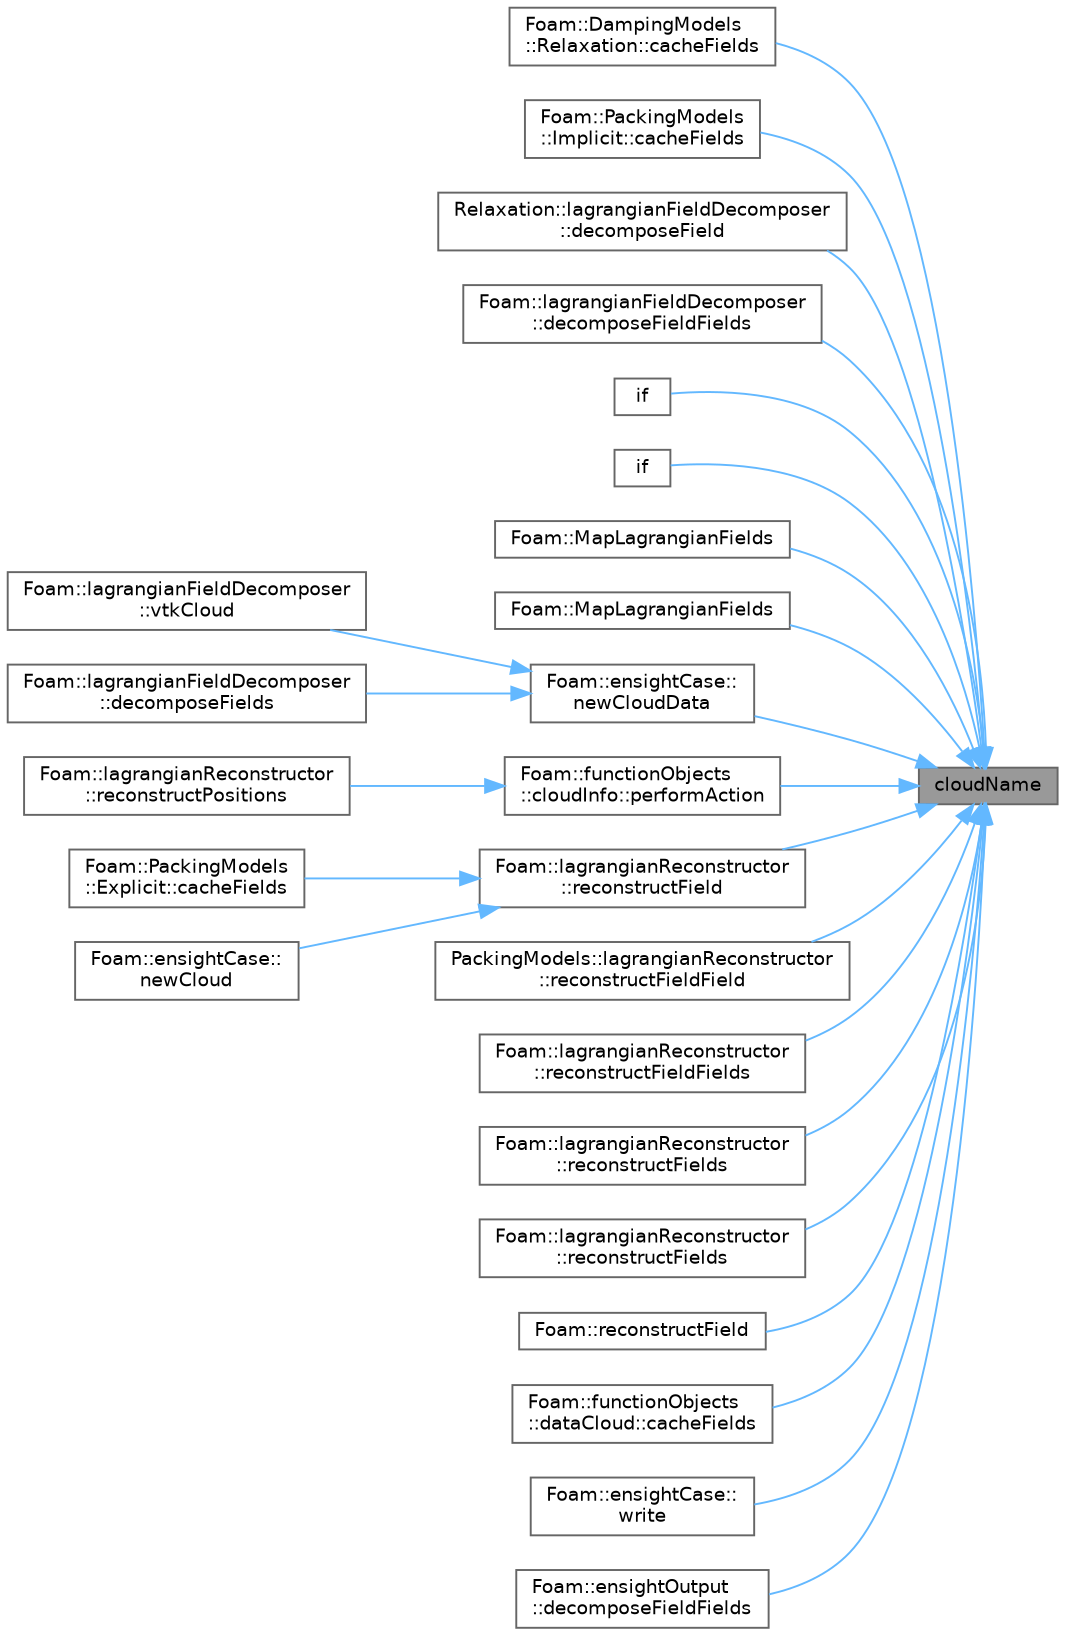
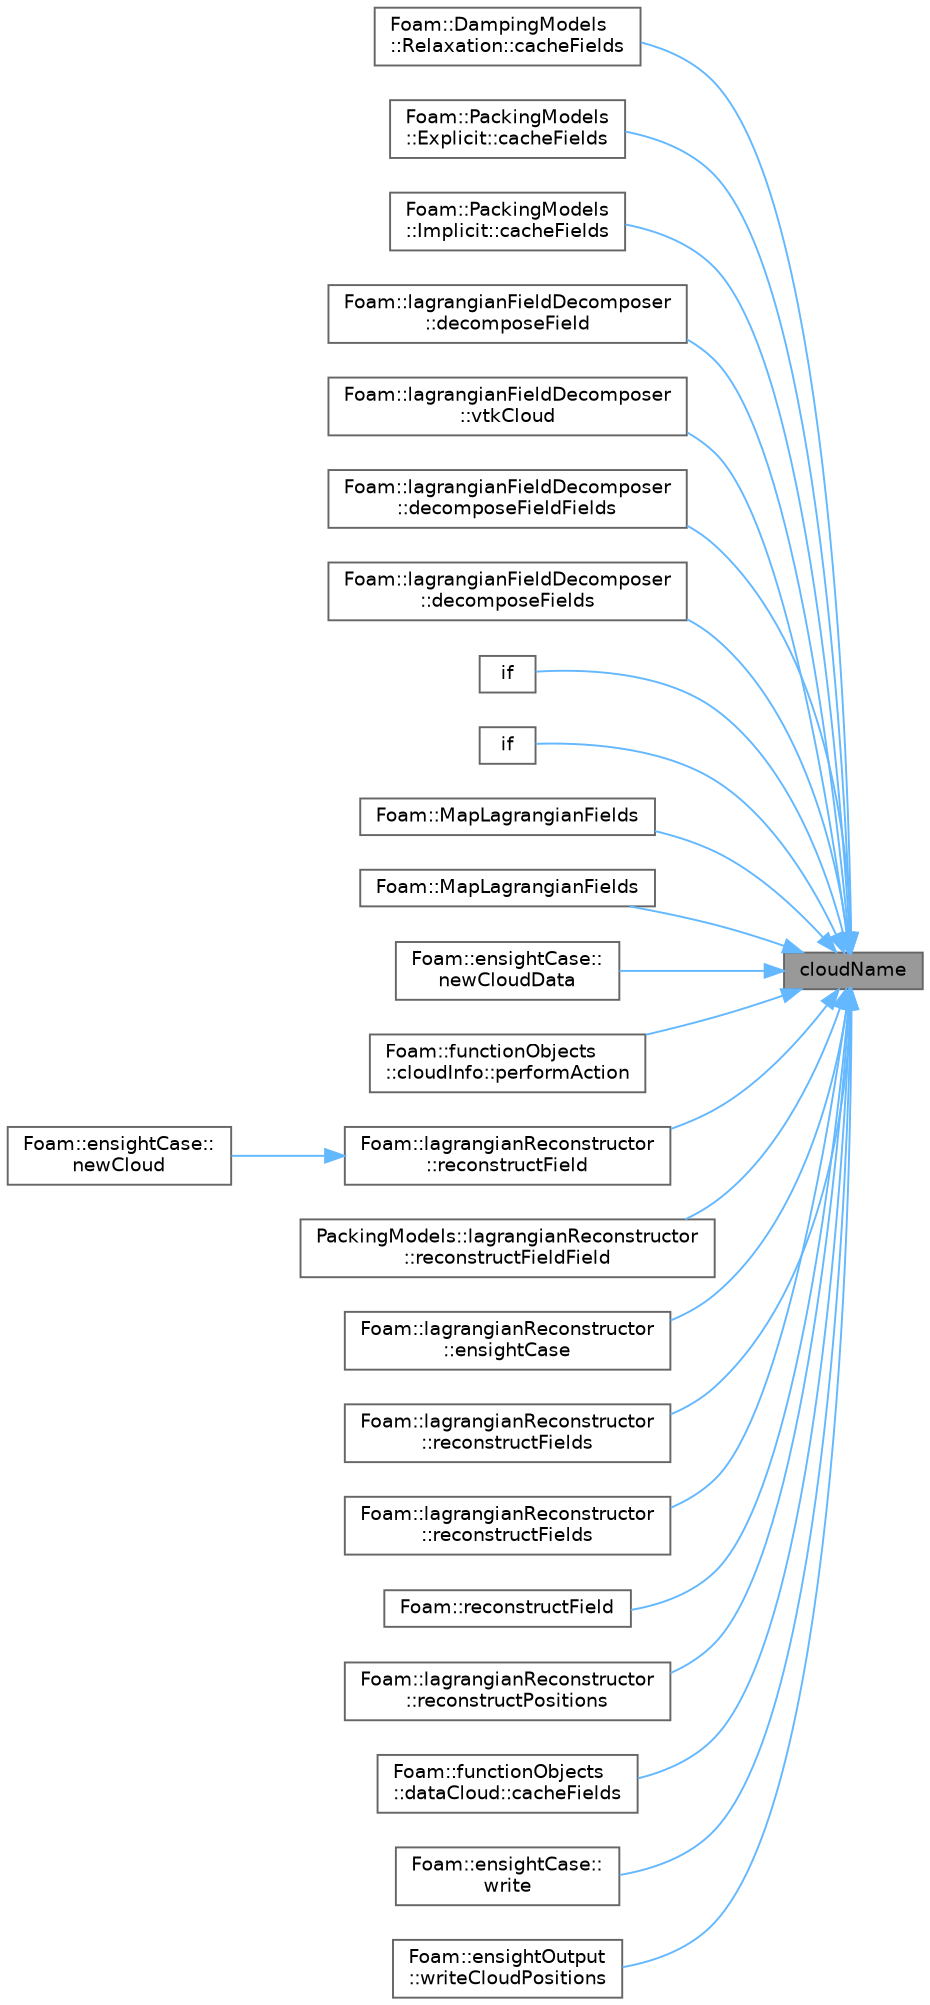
(642, 222) -> (508, 314)
(421, 648) -> (786, 617)
(439, 693) -> (799, 758)
(417, 786) -> (805, 1378)
(382, 878) -> (813, 495)
(642, 1063) -> (508, 1341)
(642, 1599) -> (508, 1969)
